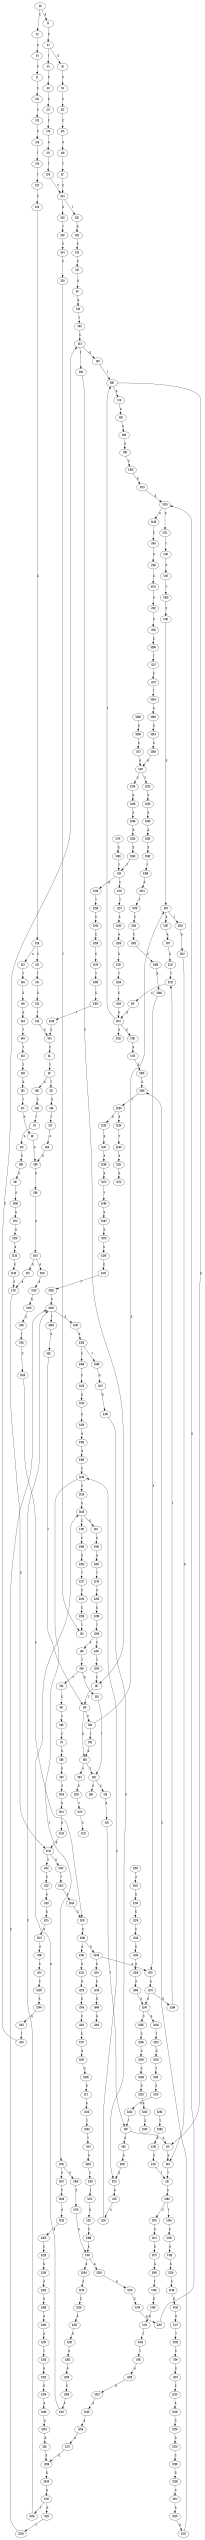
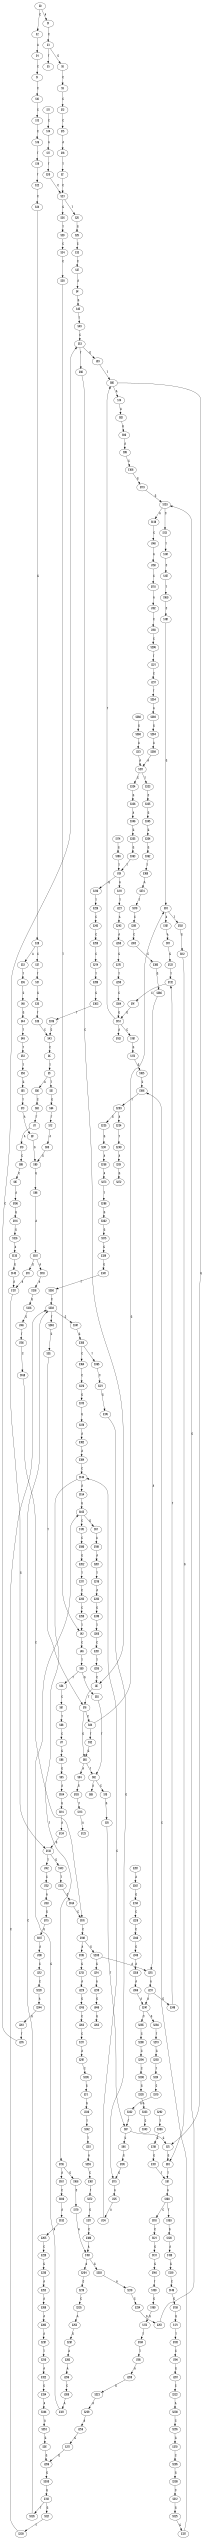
(48, 88) -> none
(90, 1642) -> (82, 1642)
